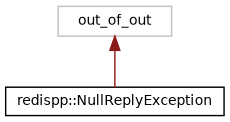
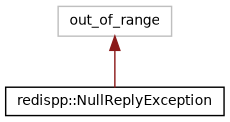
(115, 21) -> (115, 21)
